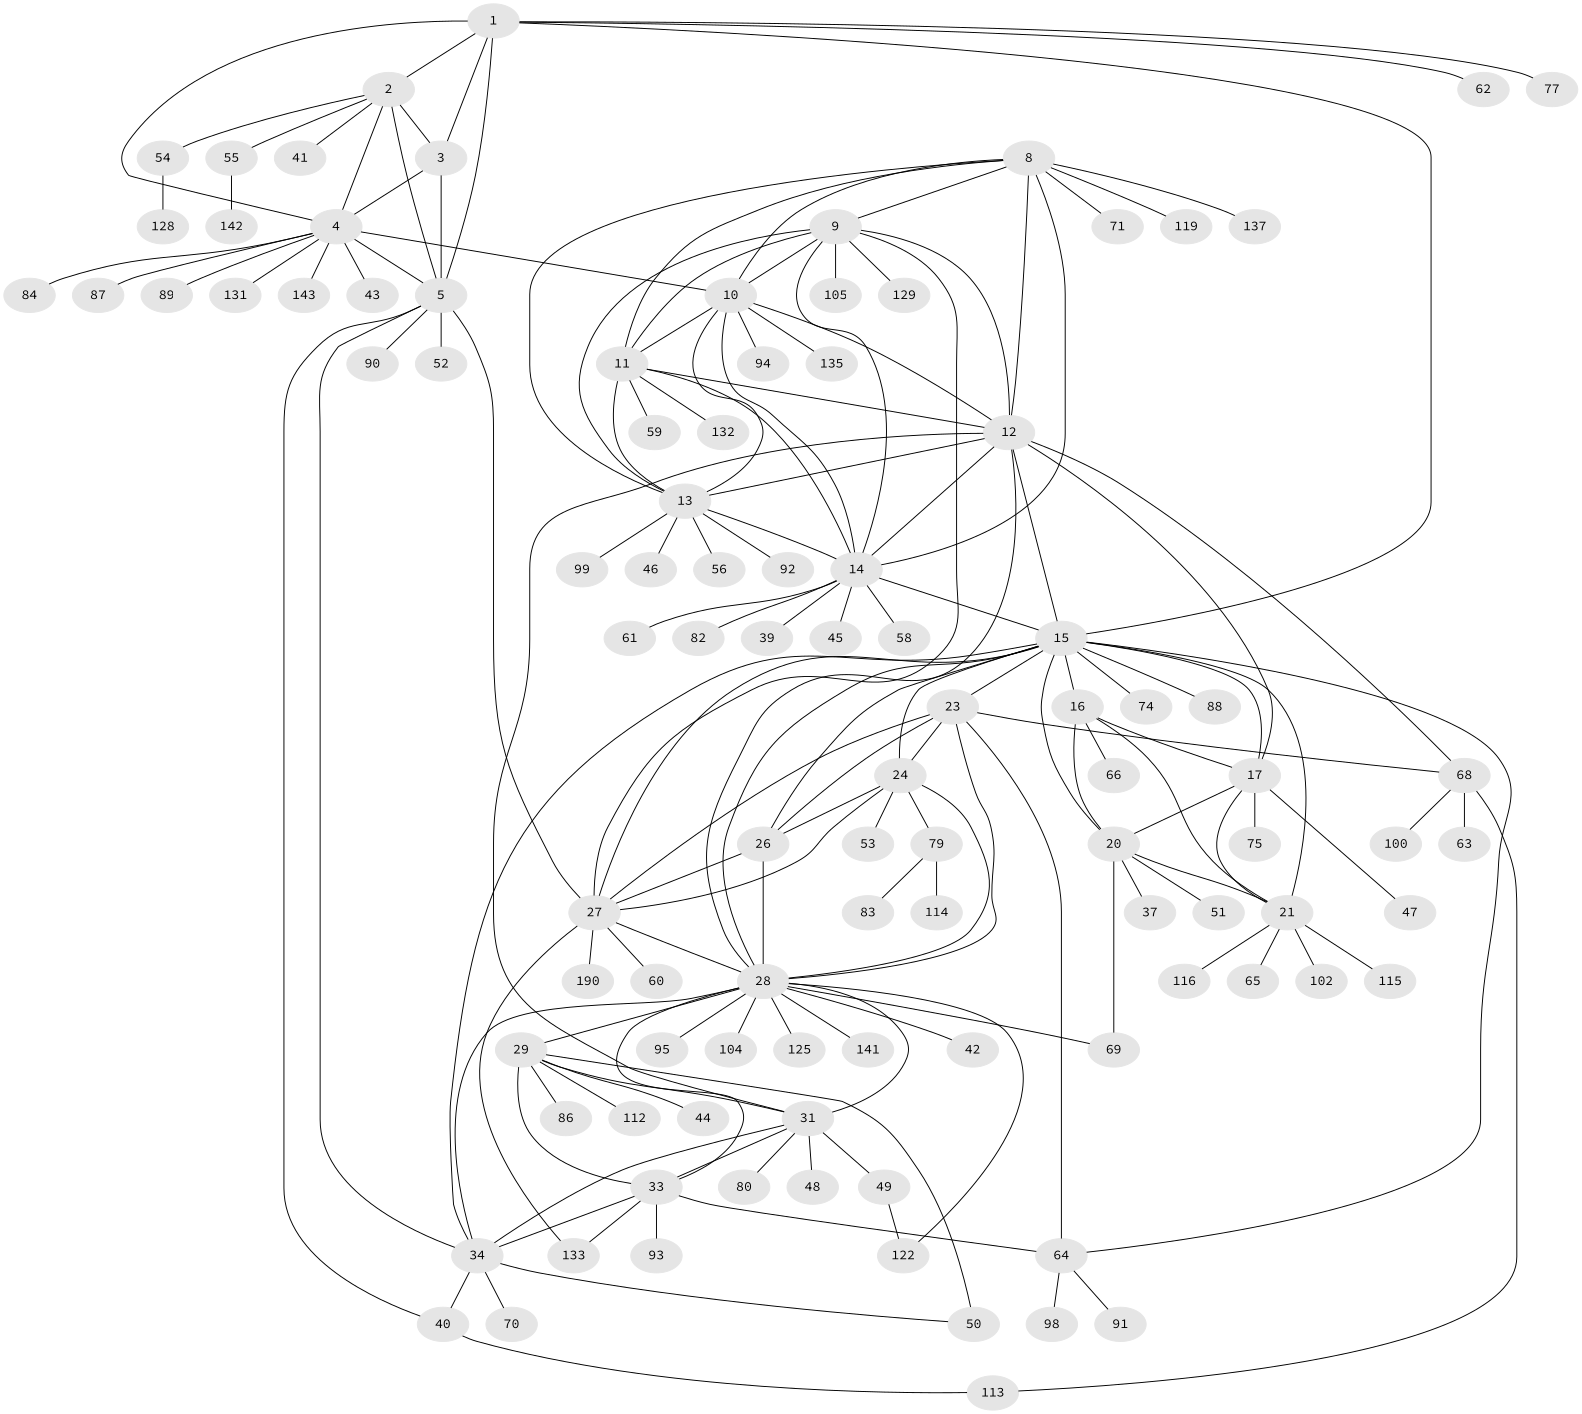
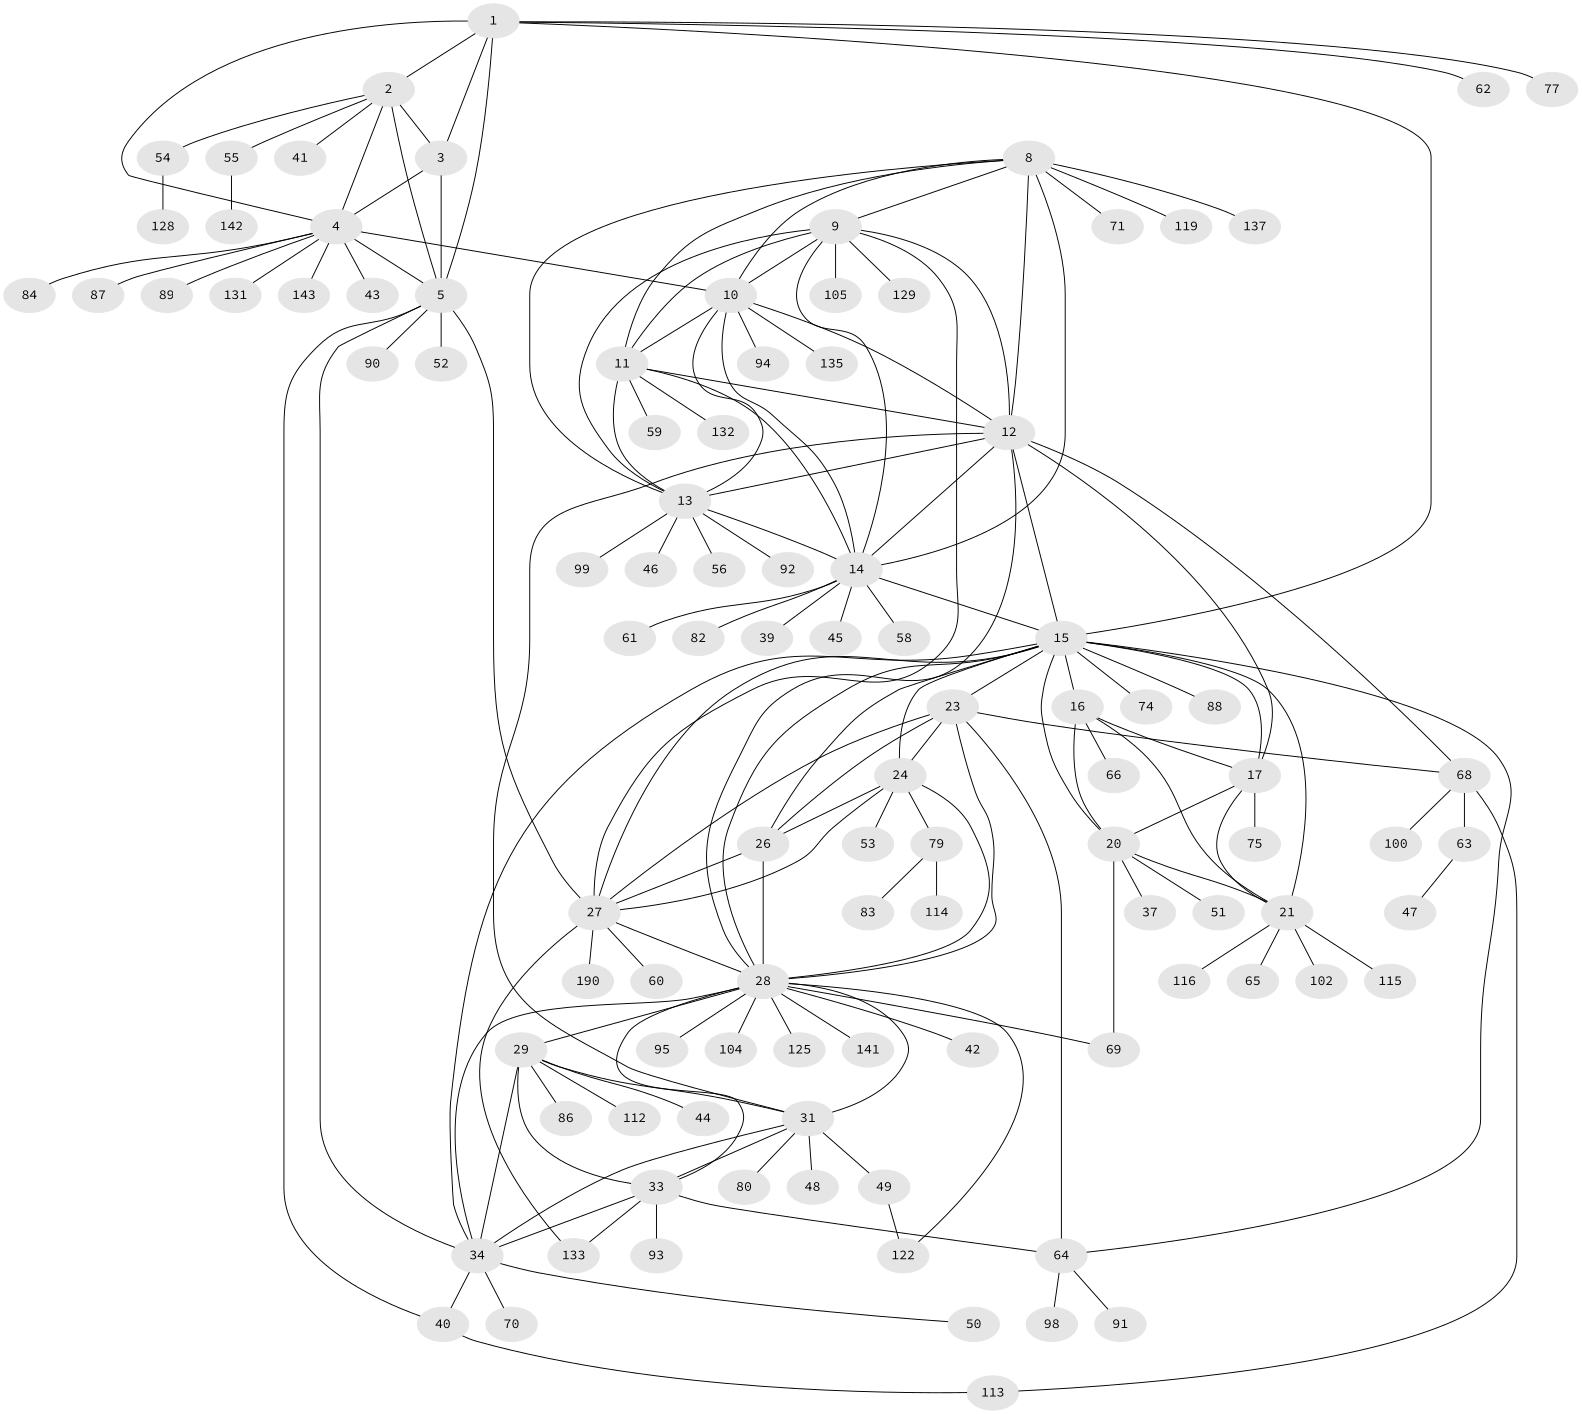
(1333, 844) -> (1437, 878)
(819, 1097) -> (497, 1162)
